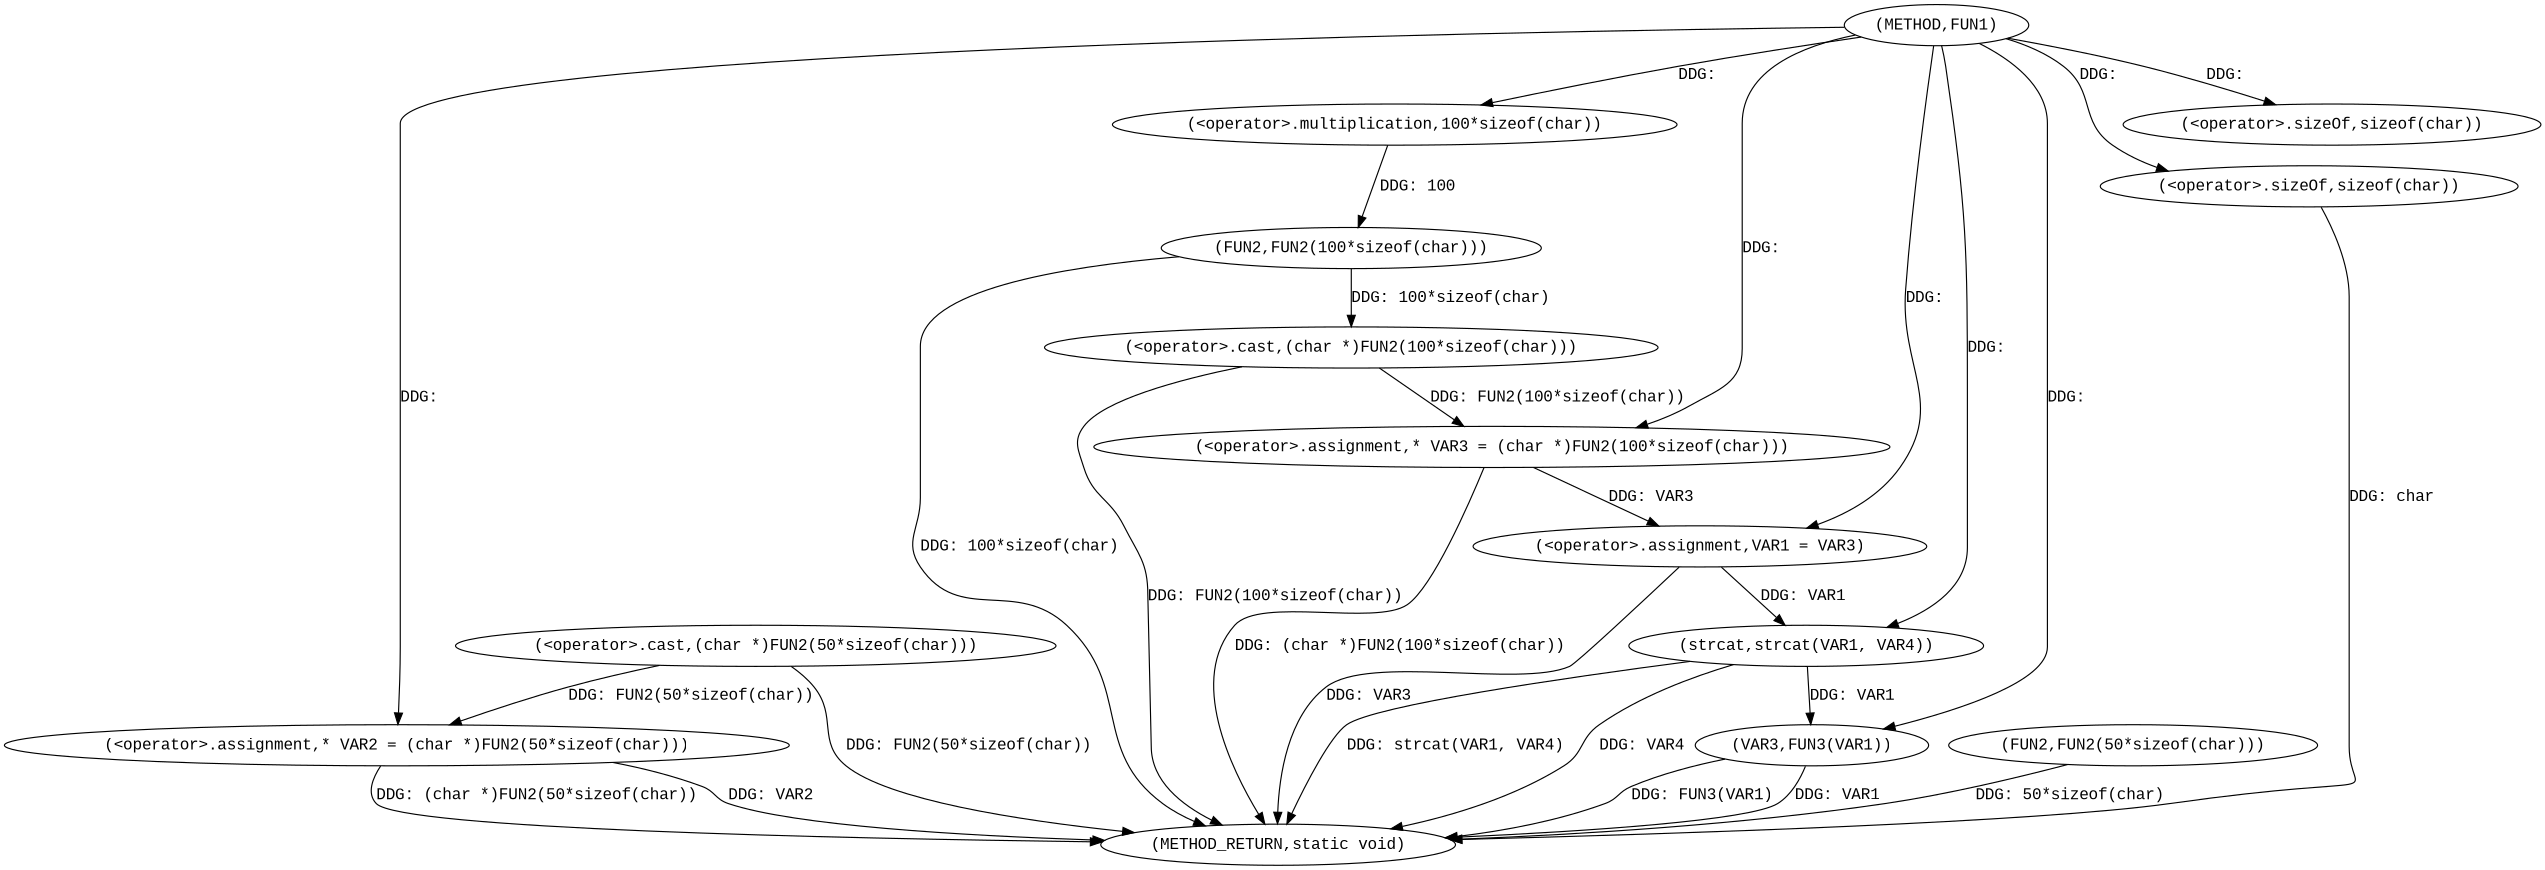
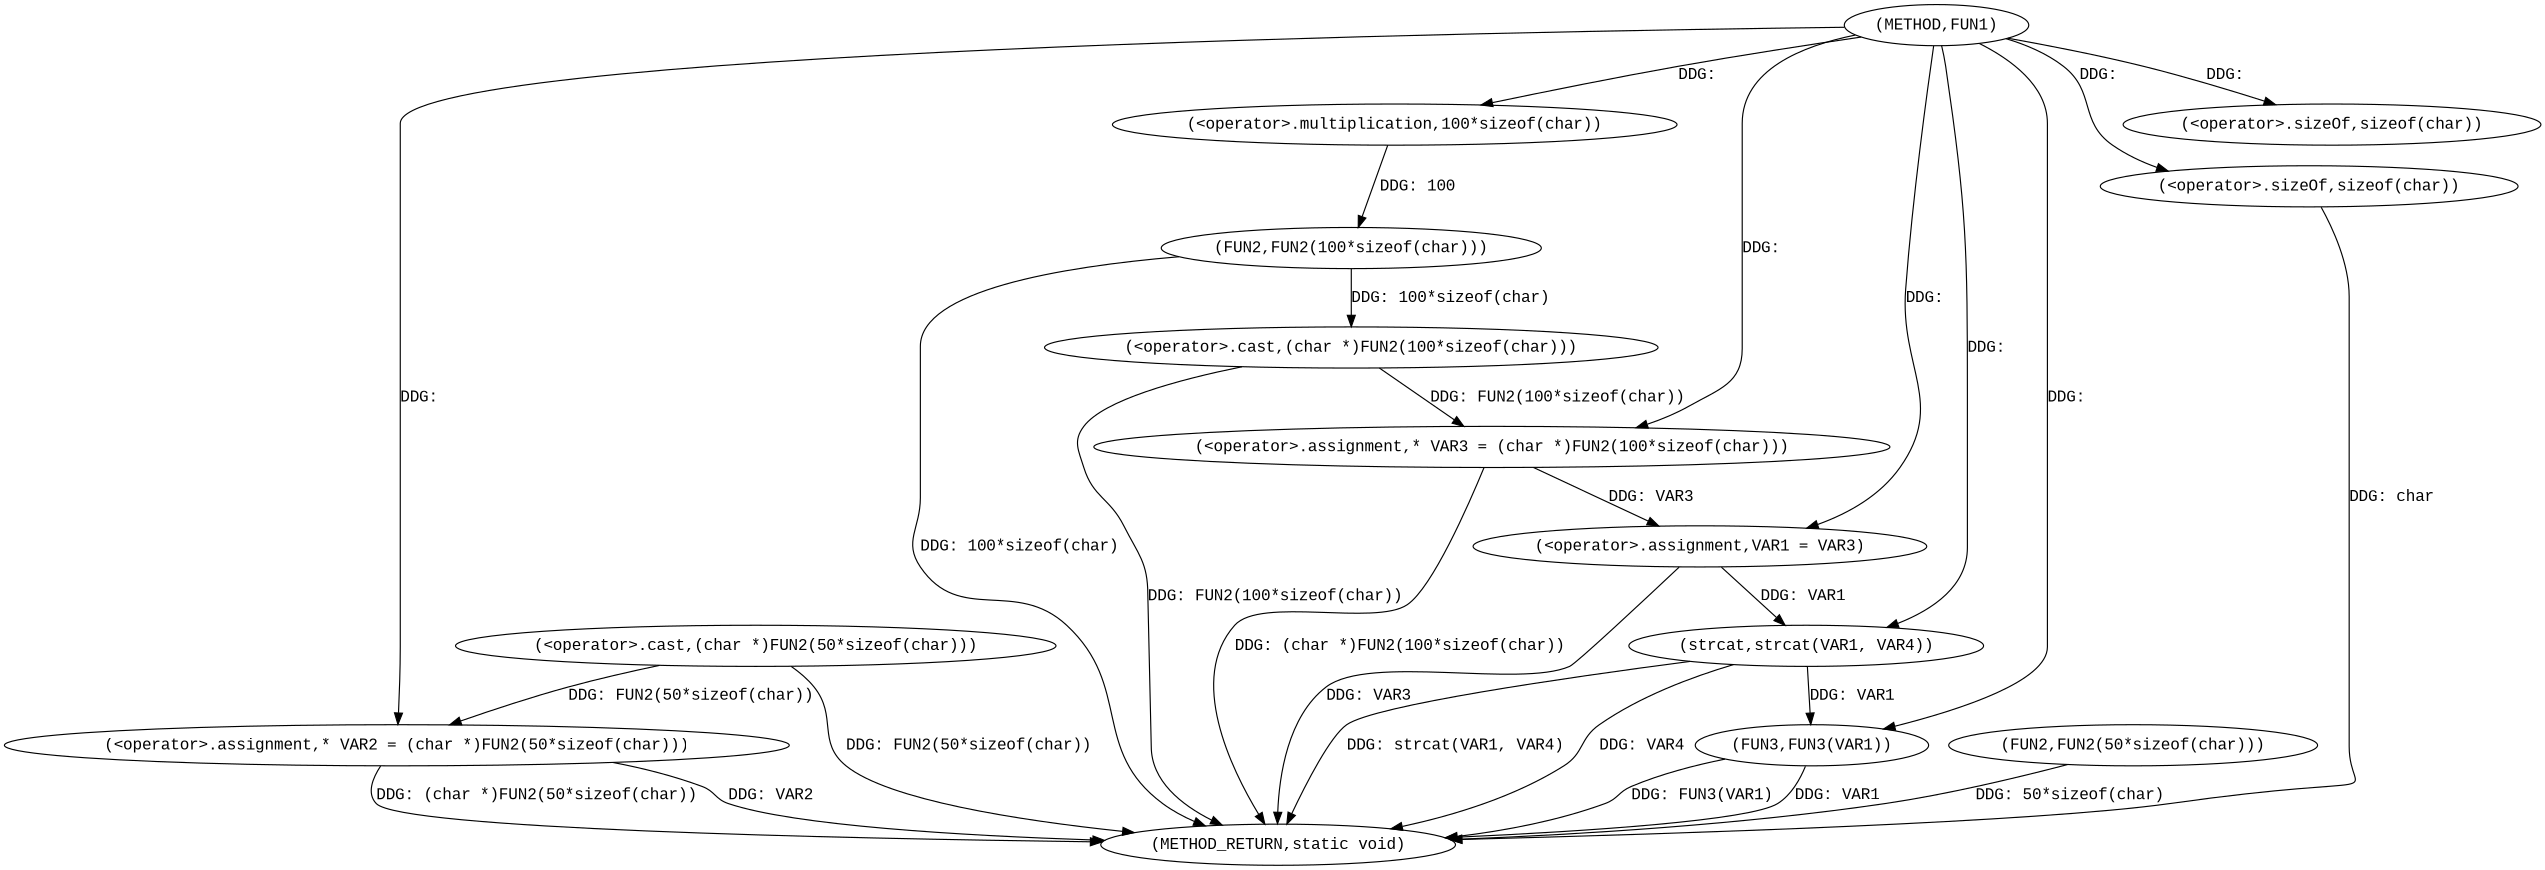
(1812, 745) -> (1812, 745)
